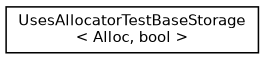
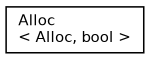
(132, 30) -> (75, 30)
